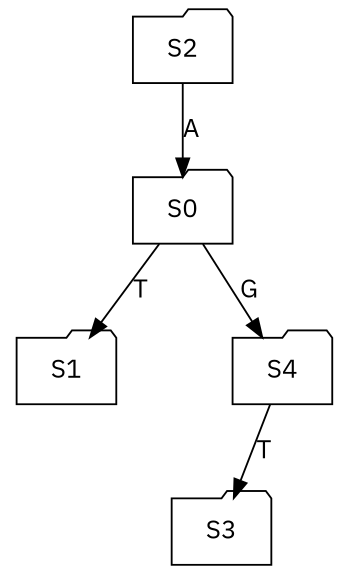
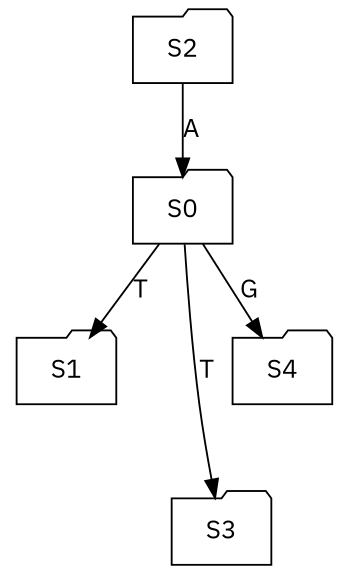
(255, 442) -> (194, 362)
